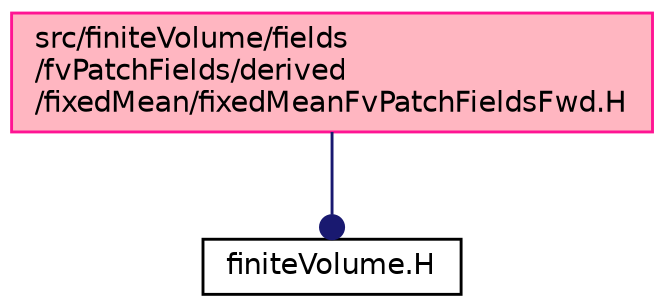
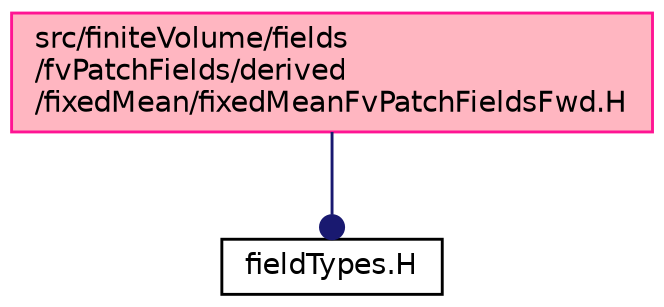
(332, 267) -> (332, 267)
